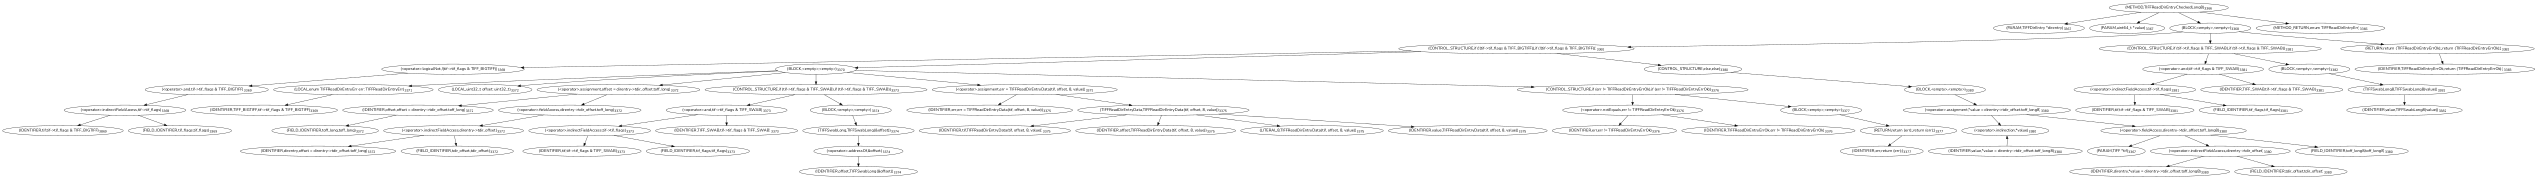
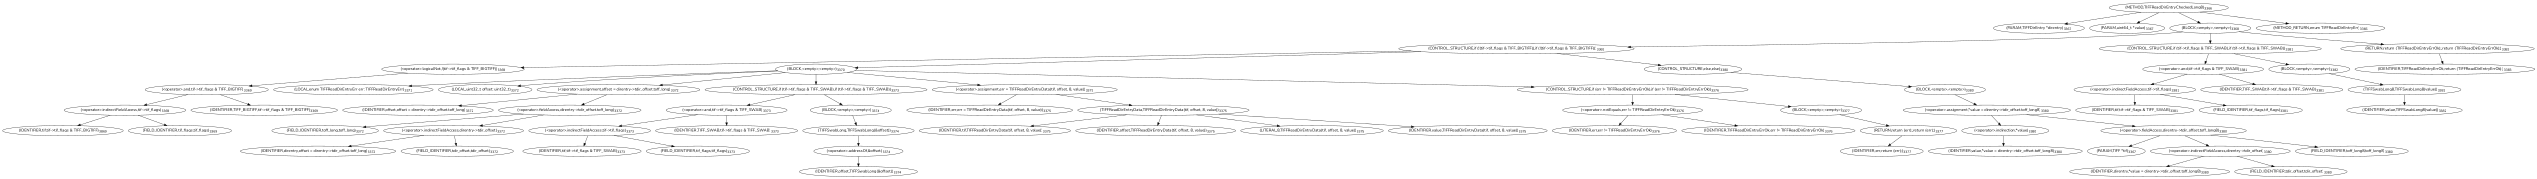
(310, 100) -> (234, 99)
(373, 120) -> (445, 120)
(2007, 142) -> (2003, 140)
